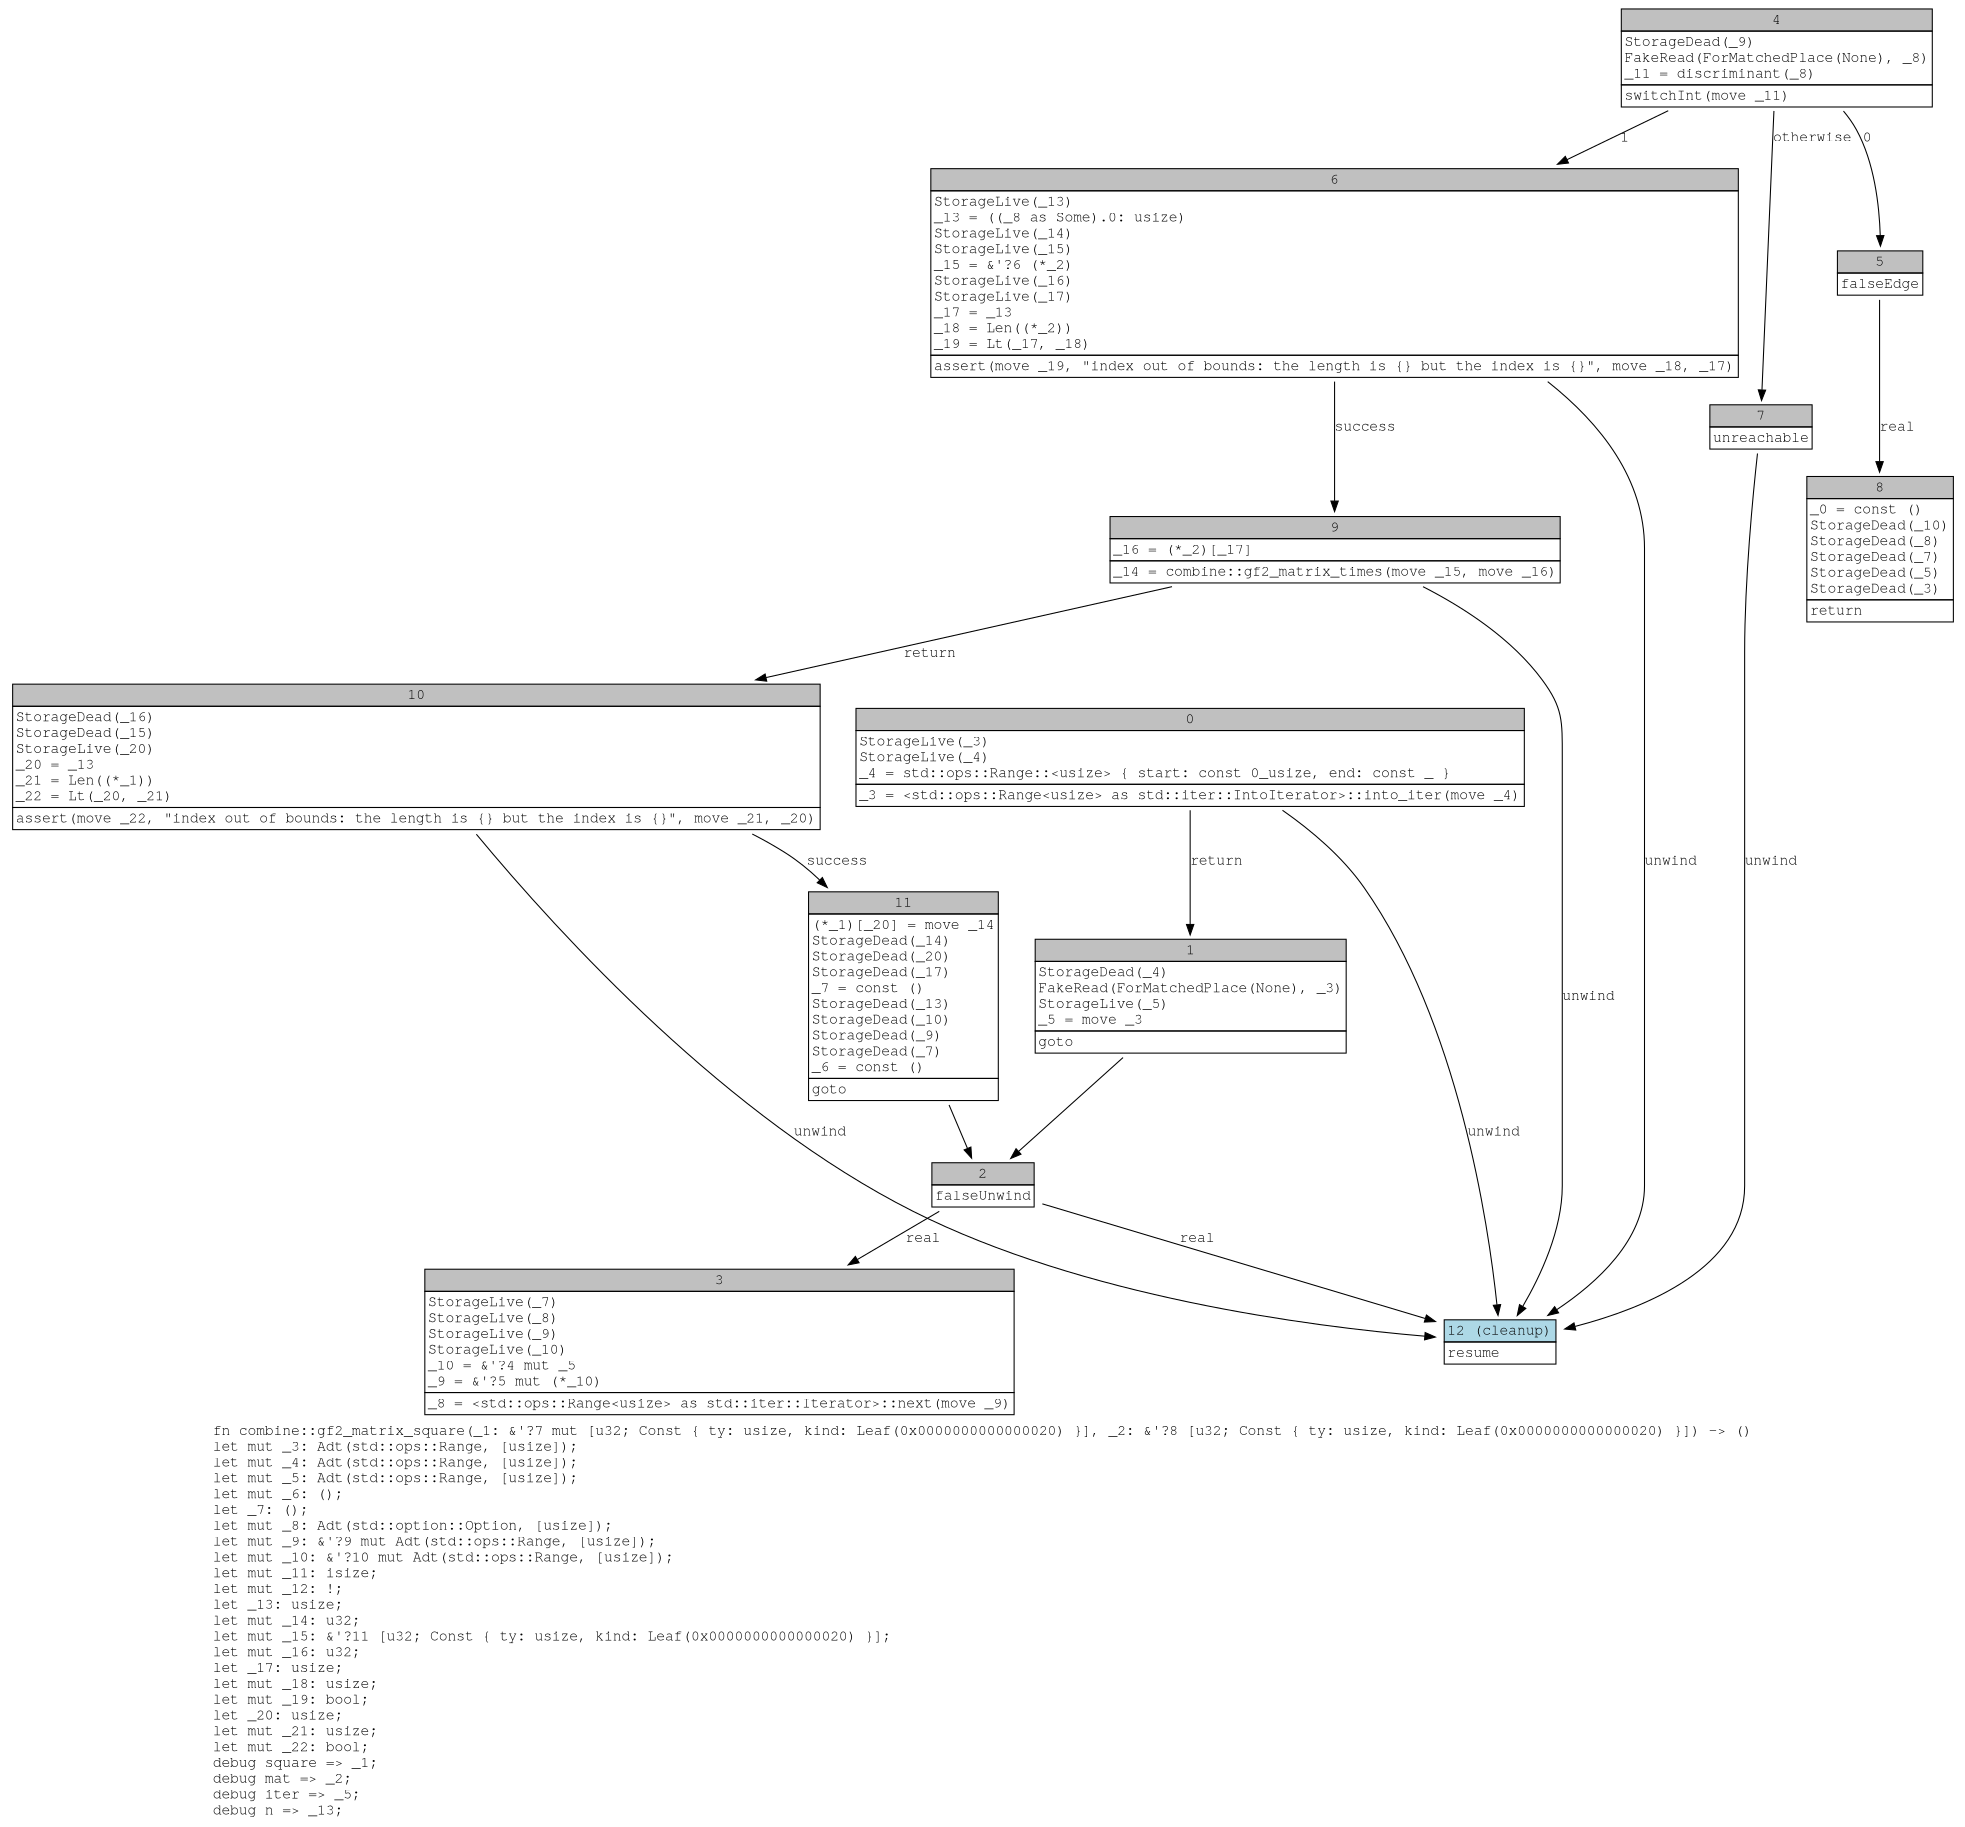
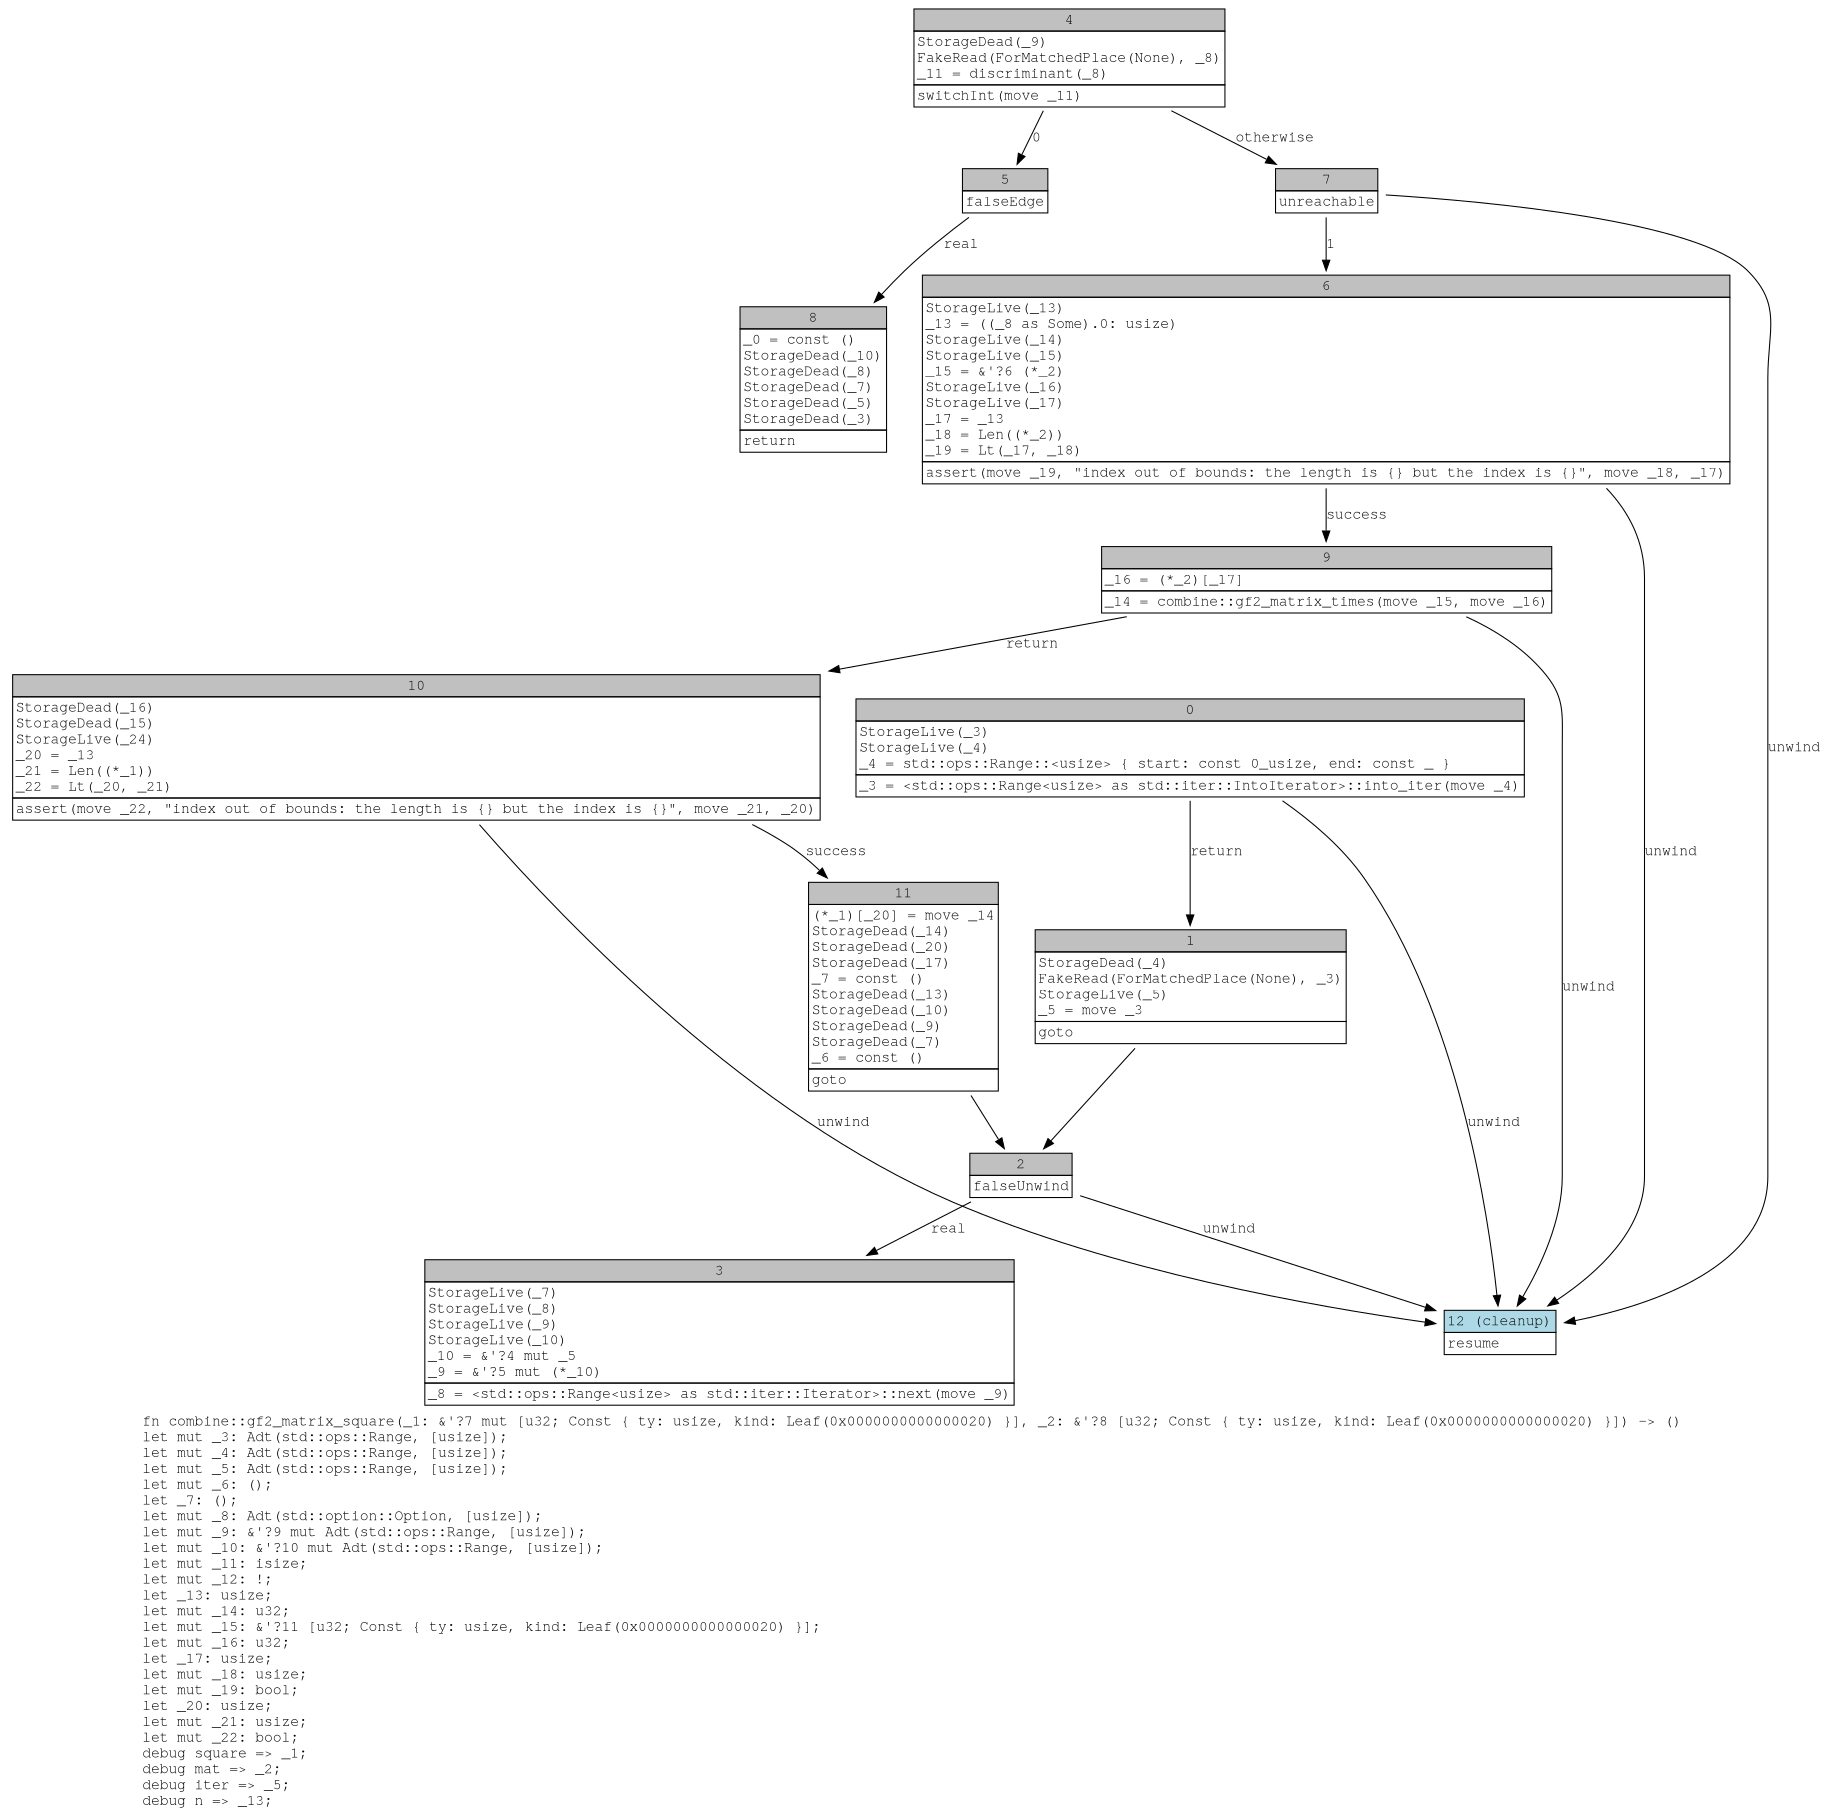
(1618, 135) -> (1326, 239)
(86, 748) -> (86, 739)
(1198, 1238) -> (1229, 1229)
